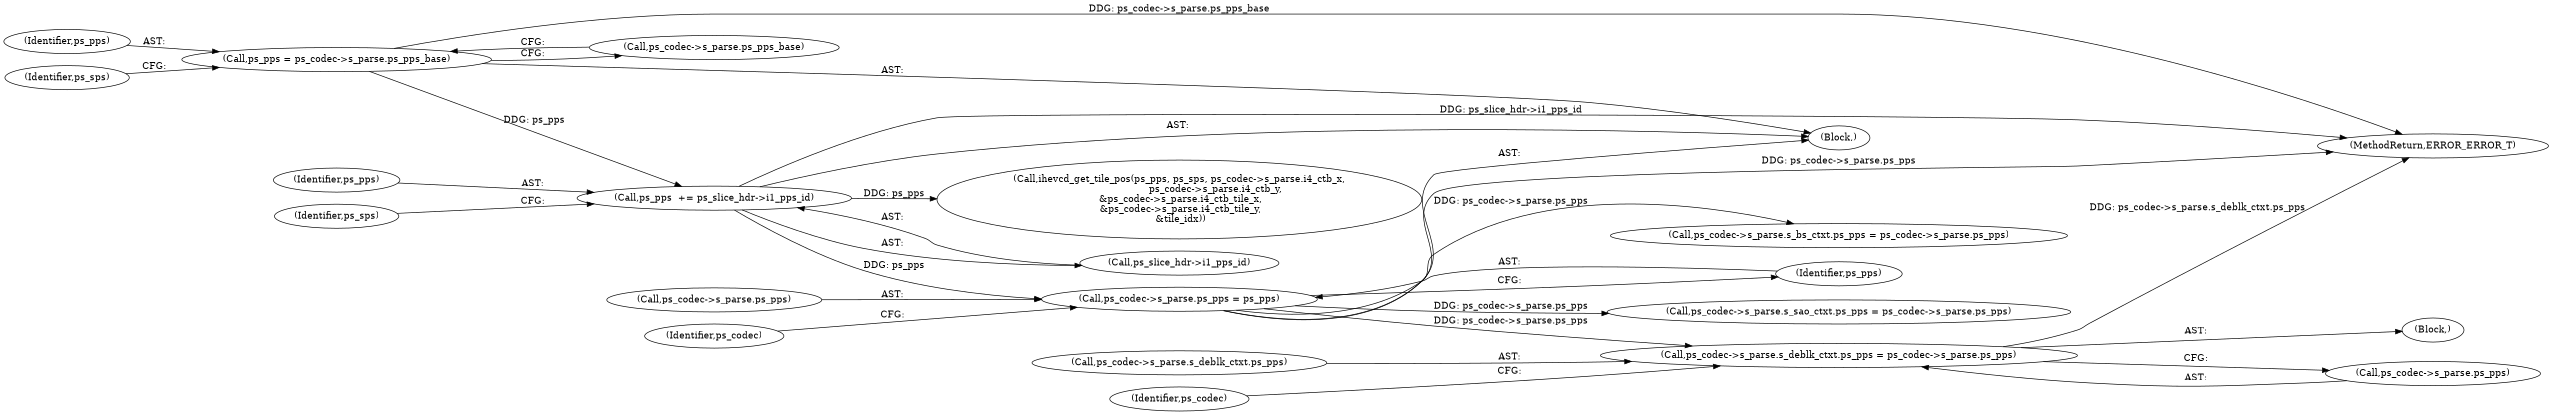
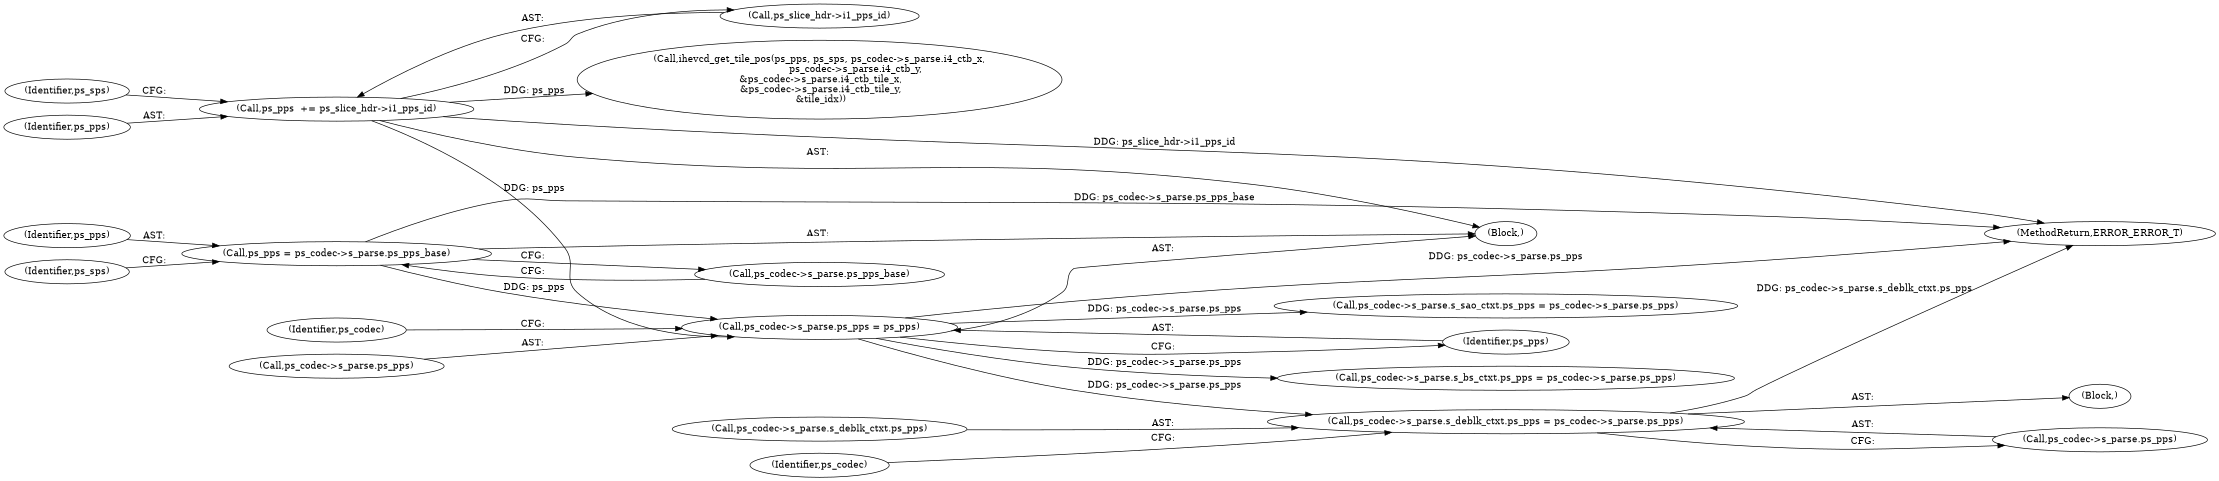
(522, 128) -> (544, 299)
(894, 243) -> (534, 39)
